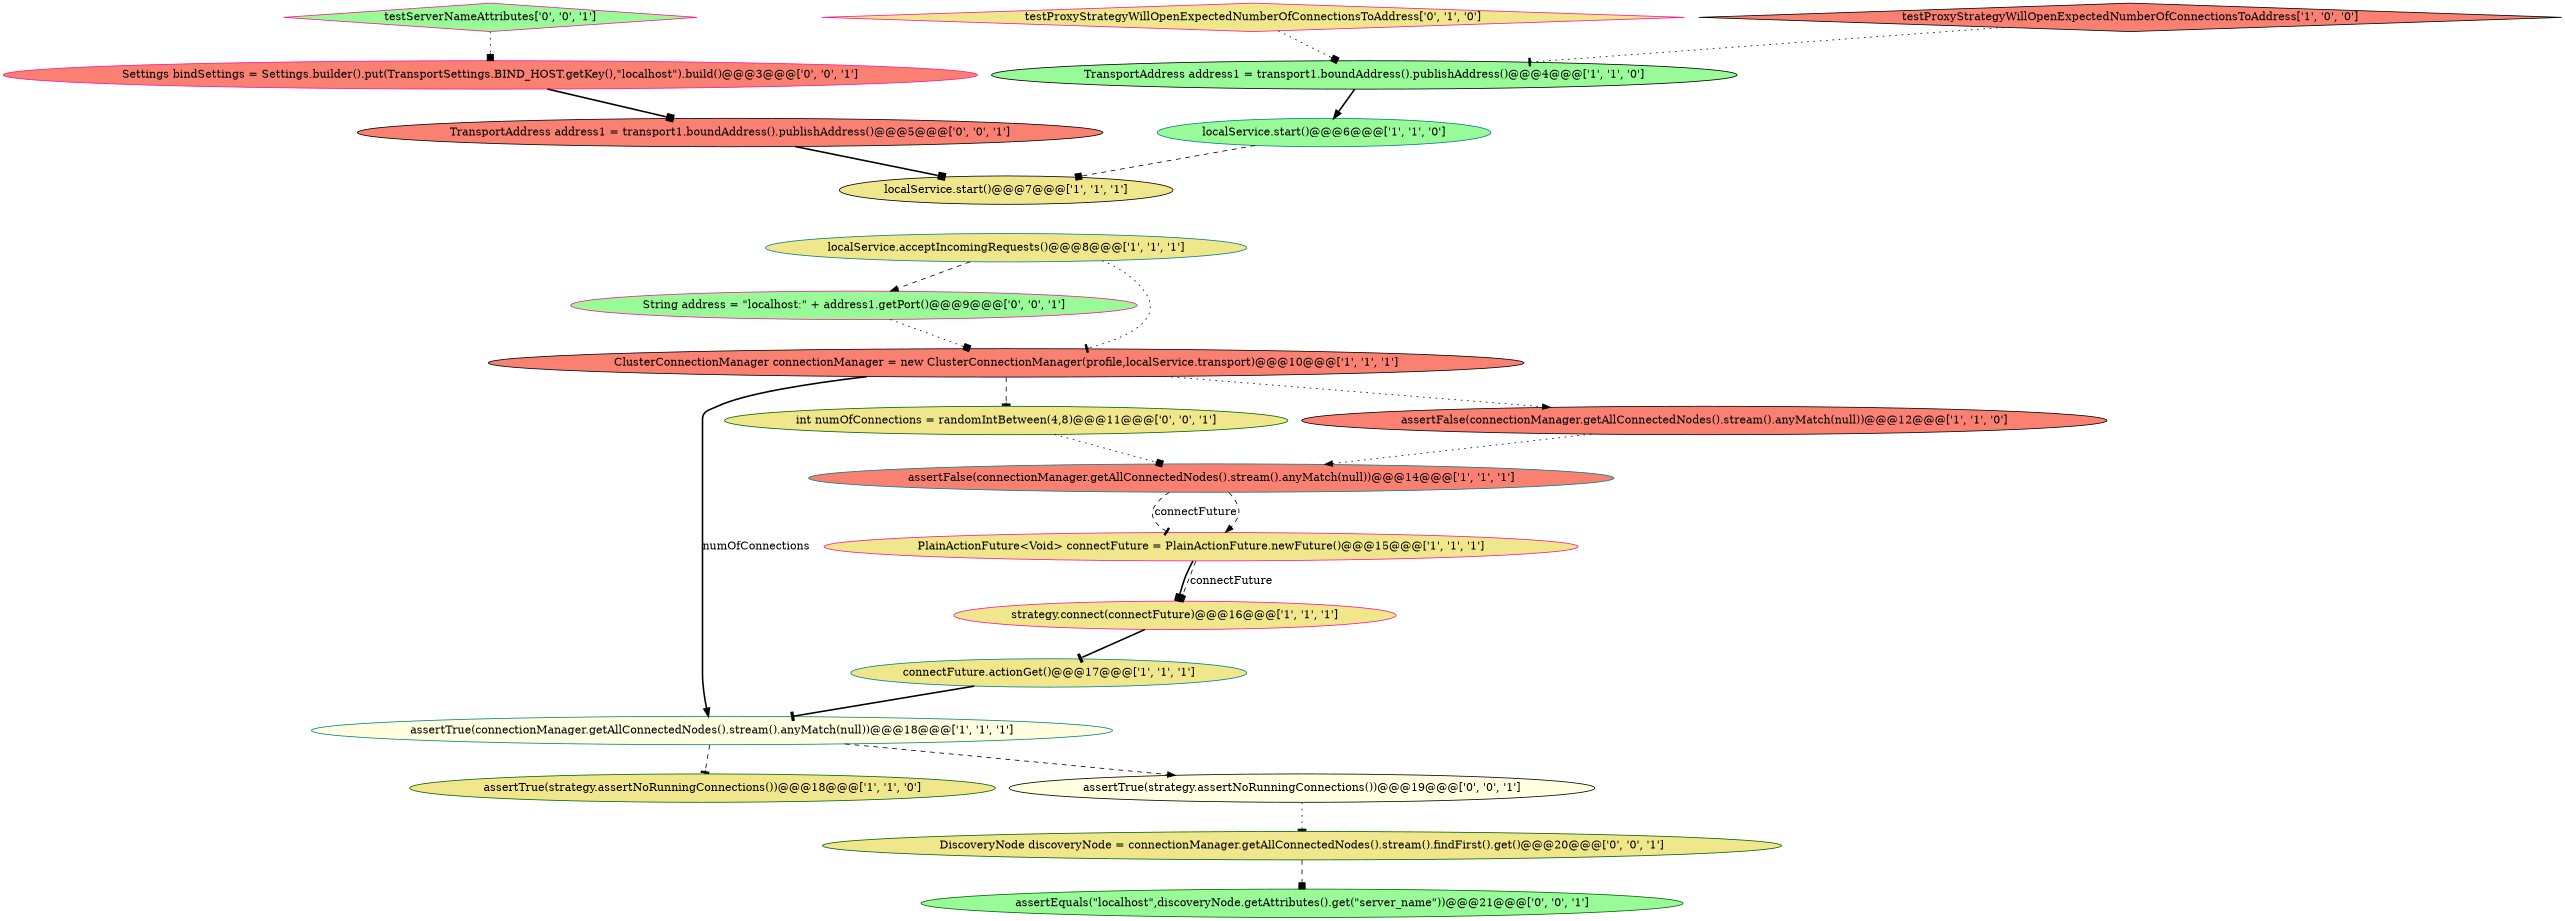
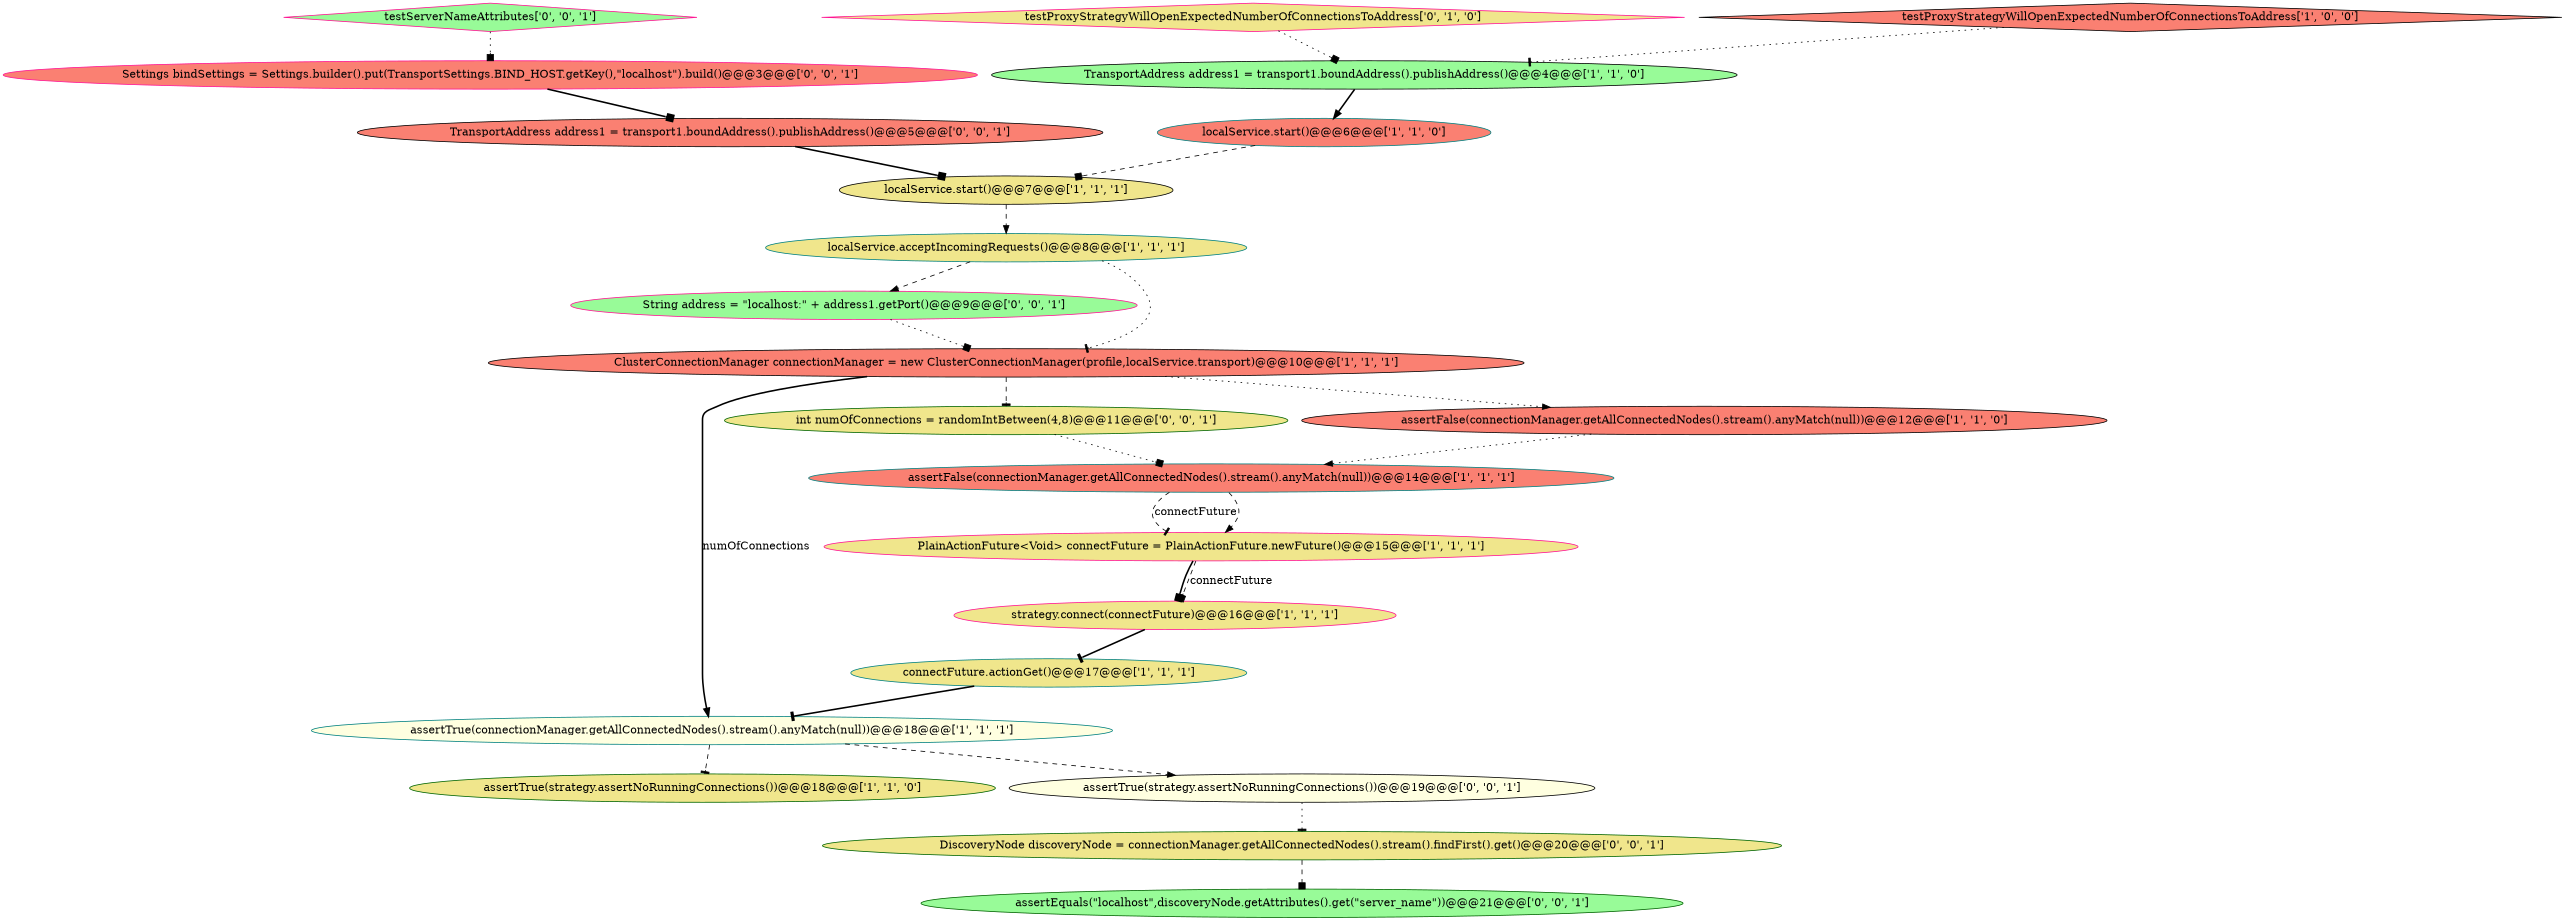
(1324, 133) -> (1324, 133)
none -> (1006, 215)
